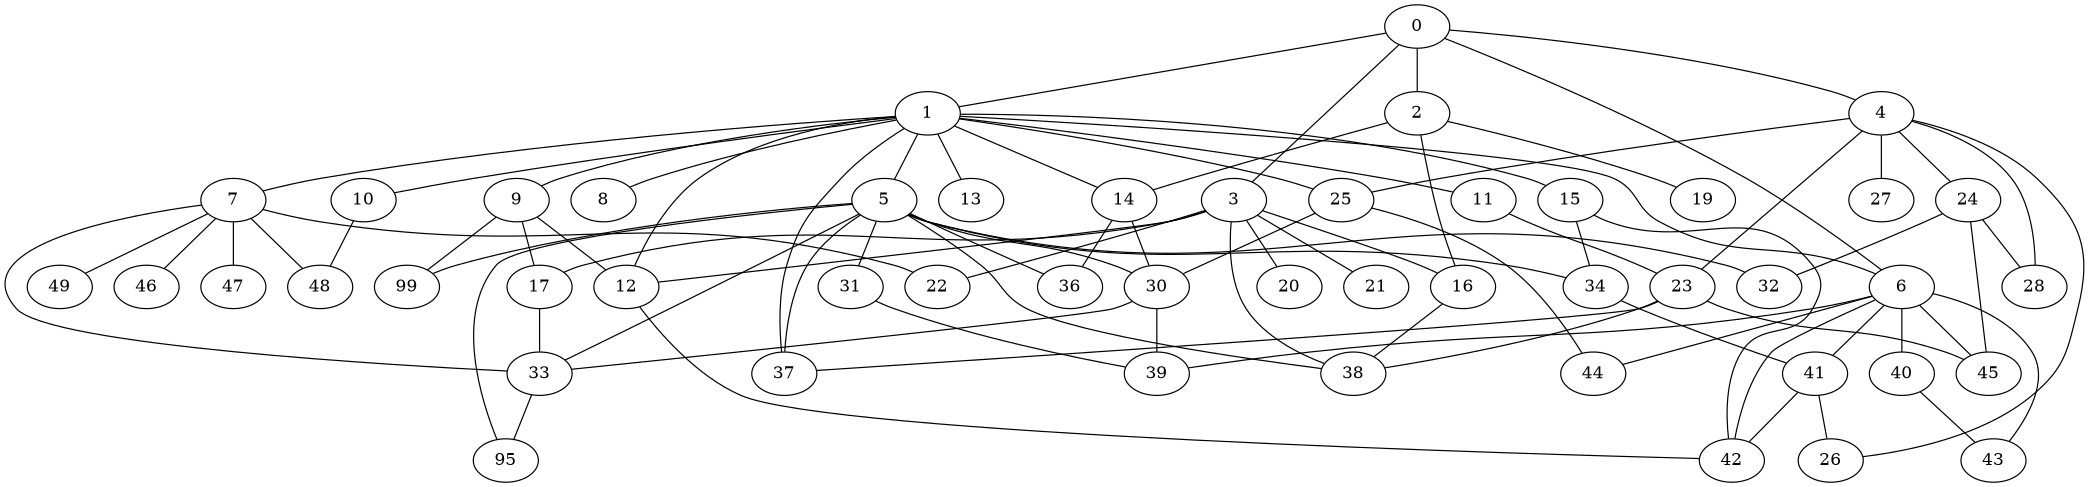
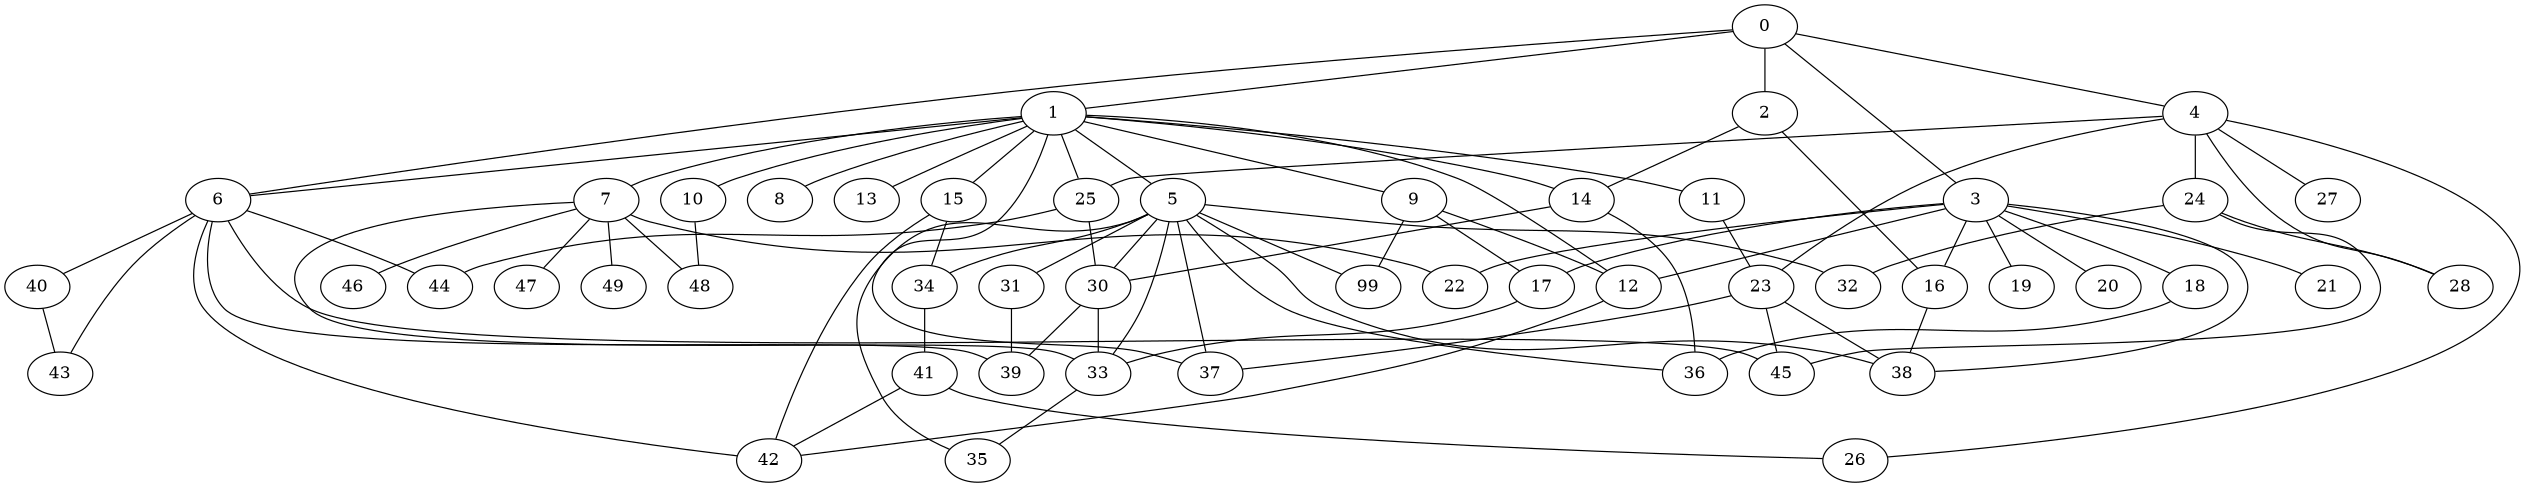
(1563, 151) -> (1999, 244)
none -> (2195, 287)
(1864, 325) -> none
(506, 461) -> (978, 461)
